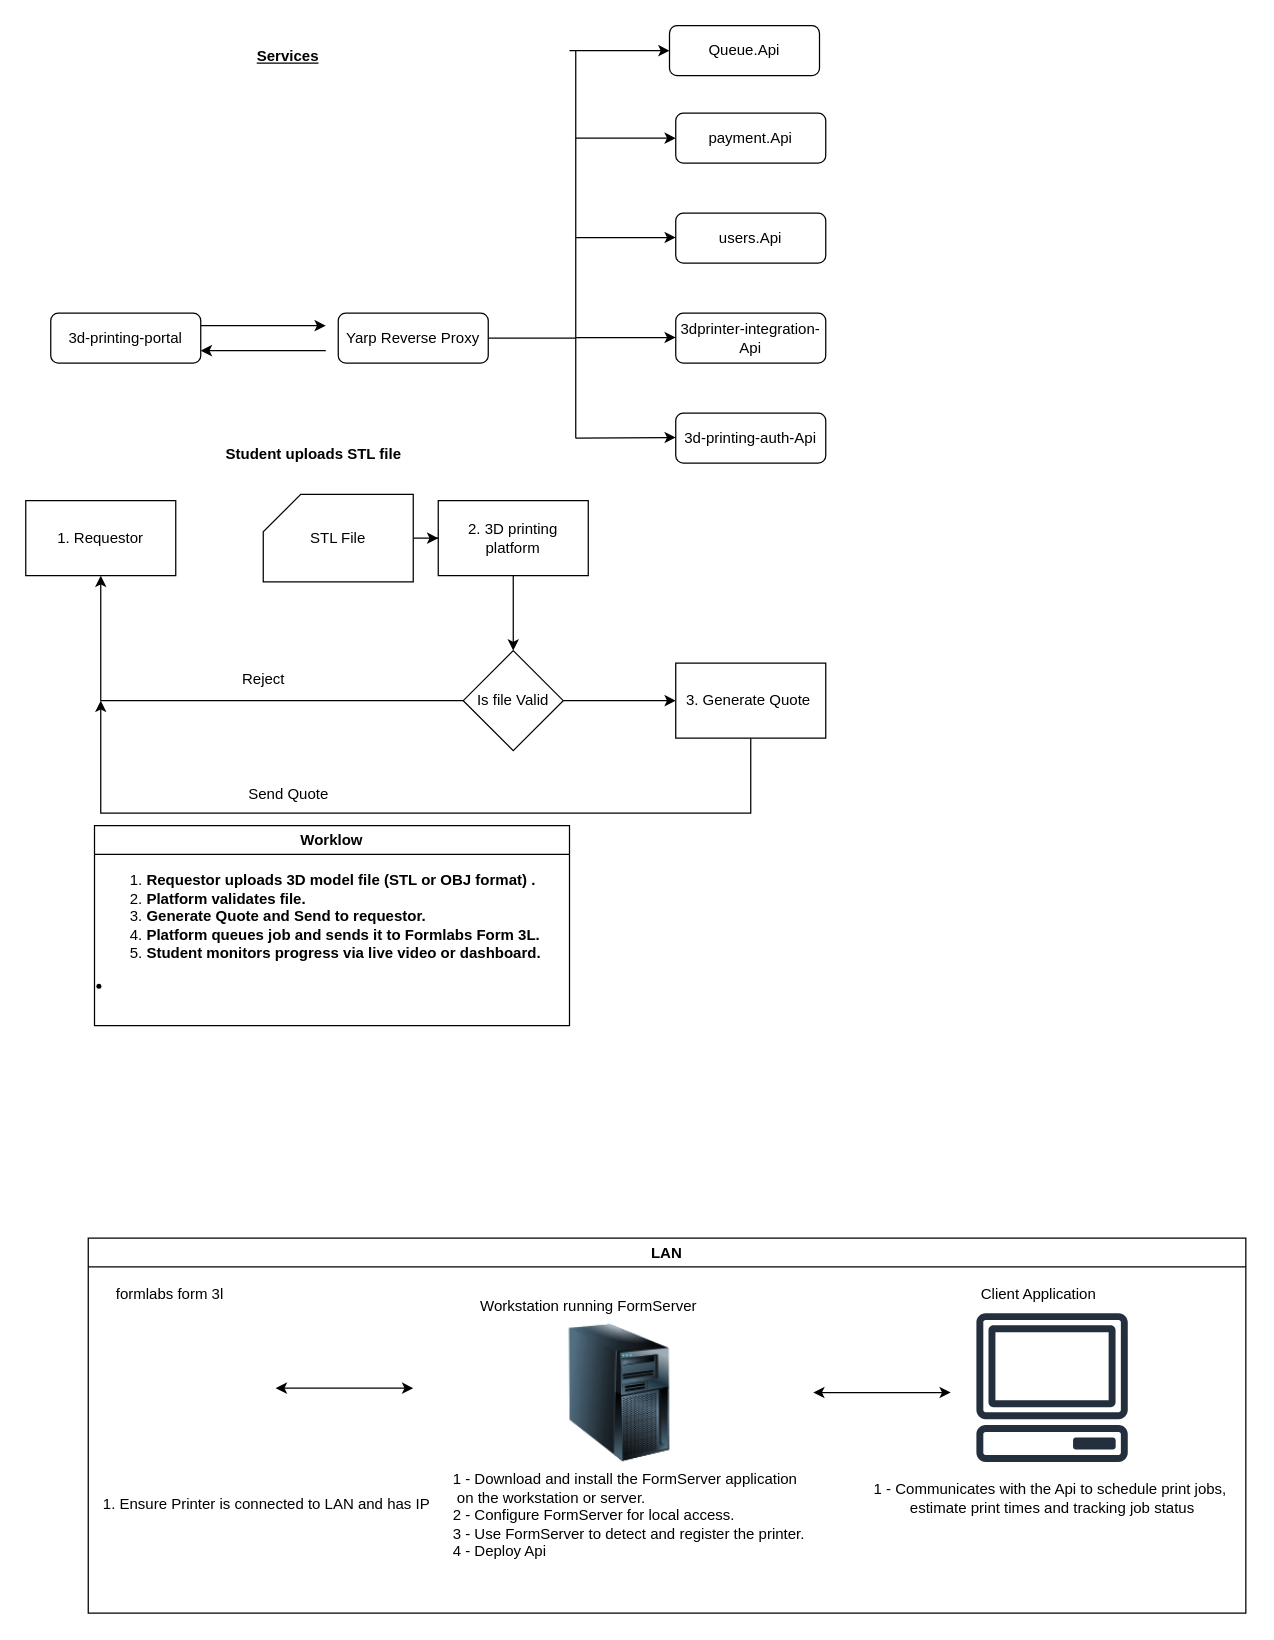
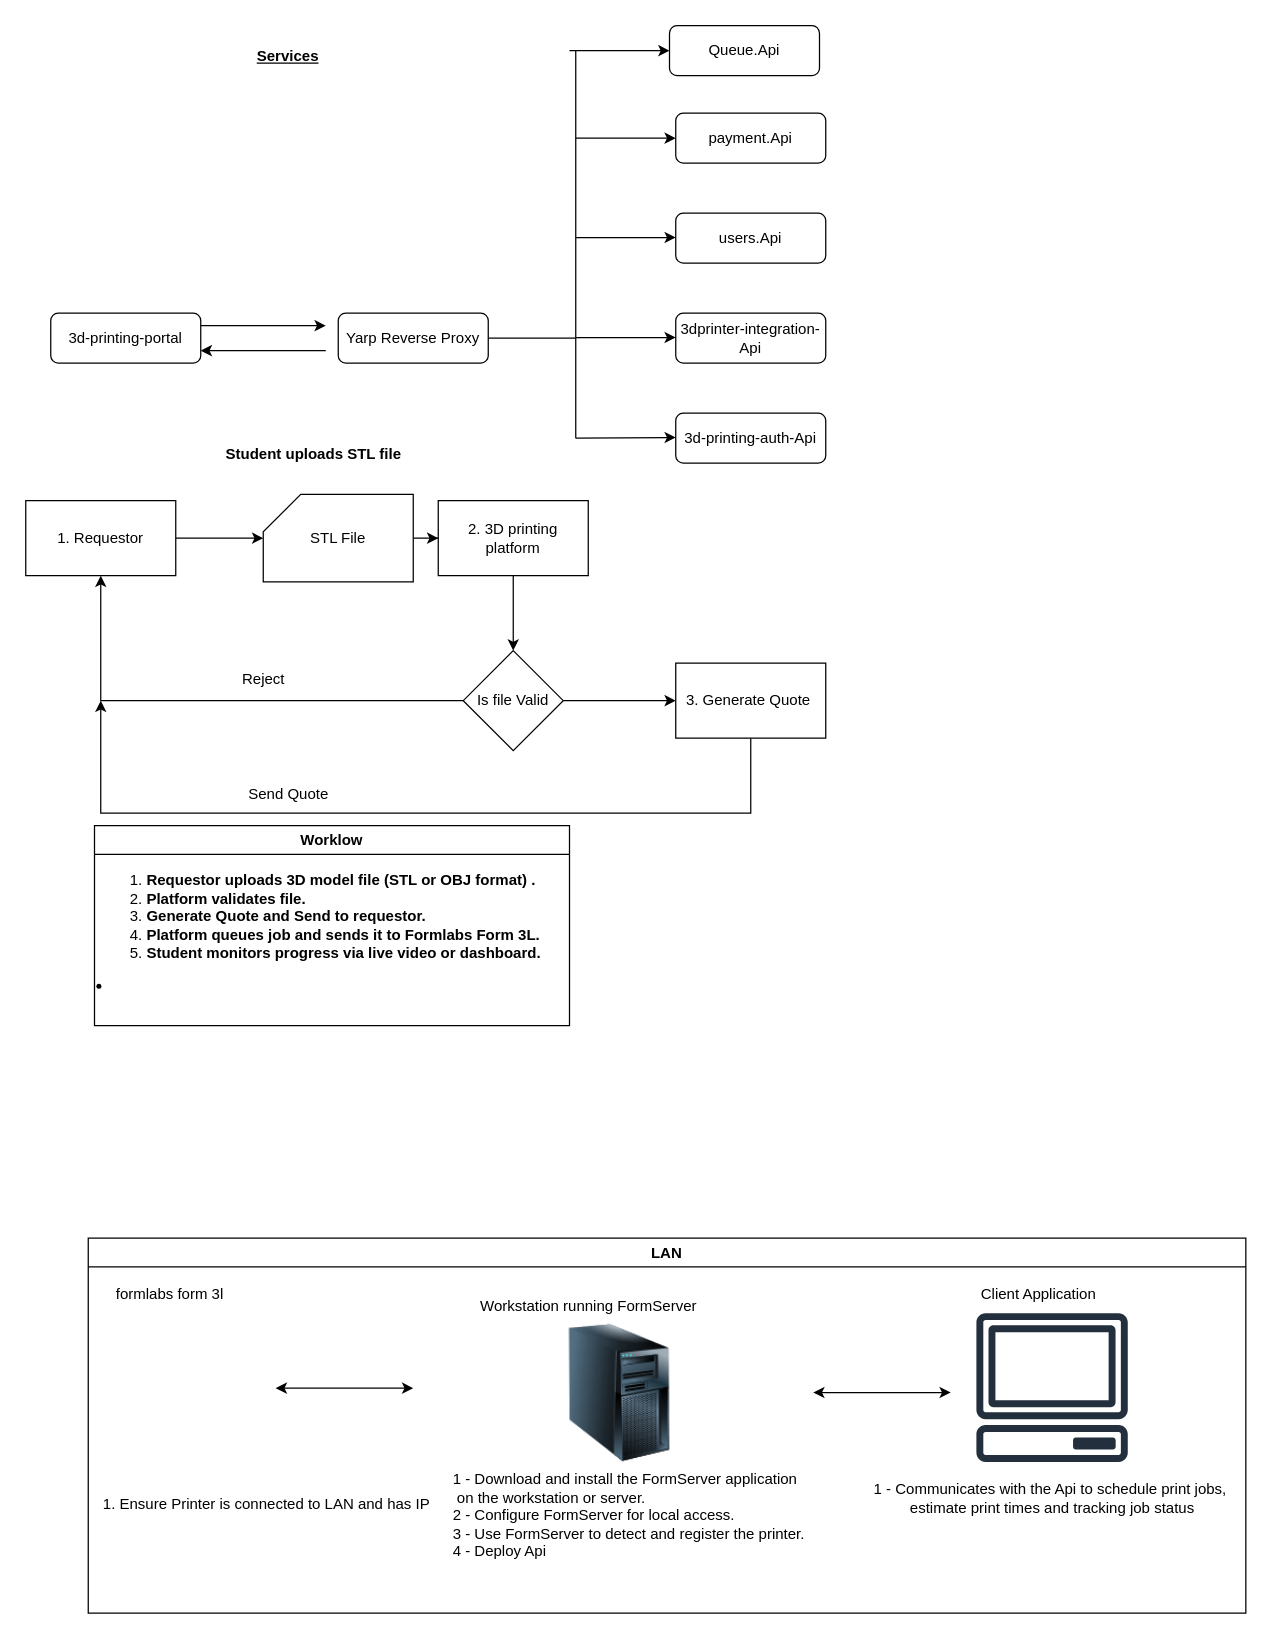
none -> (215, 538)
